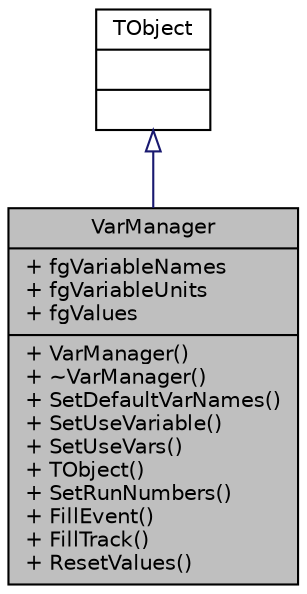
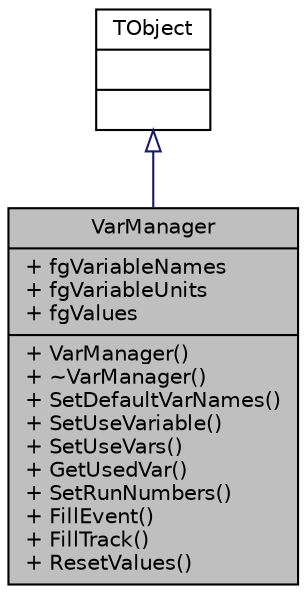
(86, 470) -> (107, 470)
